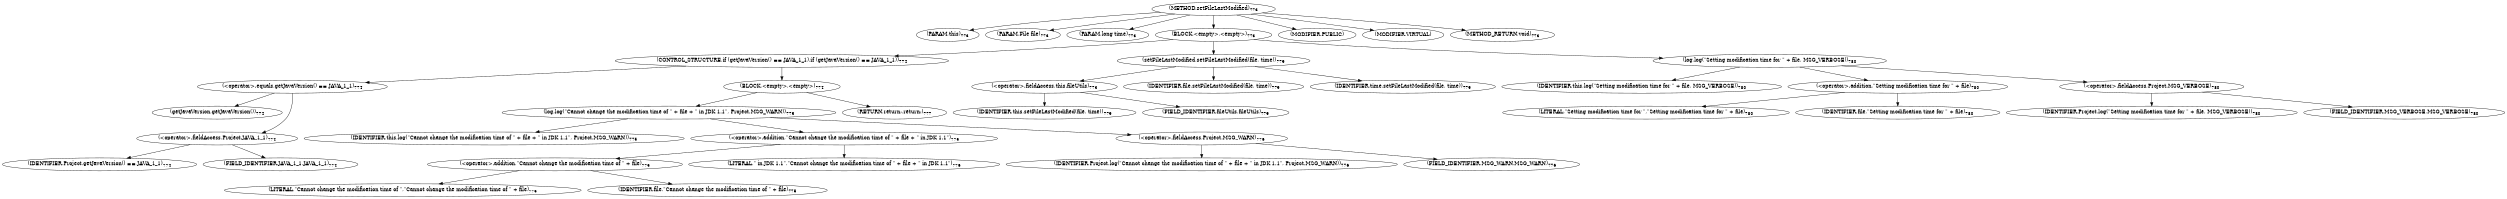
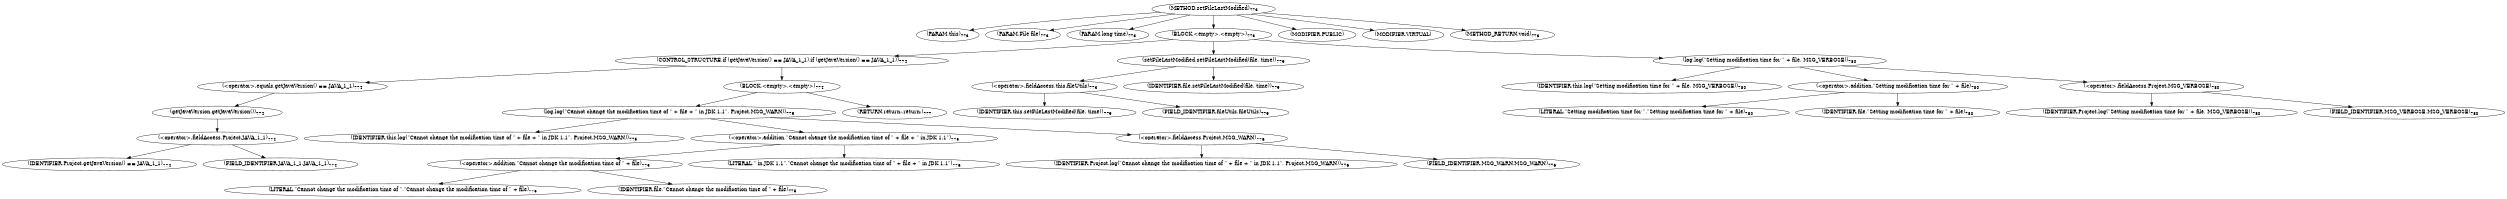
(1403, 87) -> none
(287, 118) -> (217, 124)
